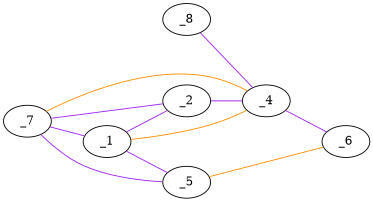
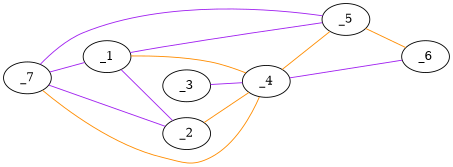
(187, 19) -> (187, 86)
none -> (306, 51)
(227, 101) -> (226, 107)
